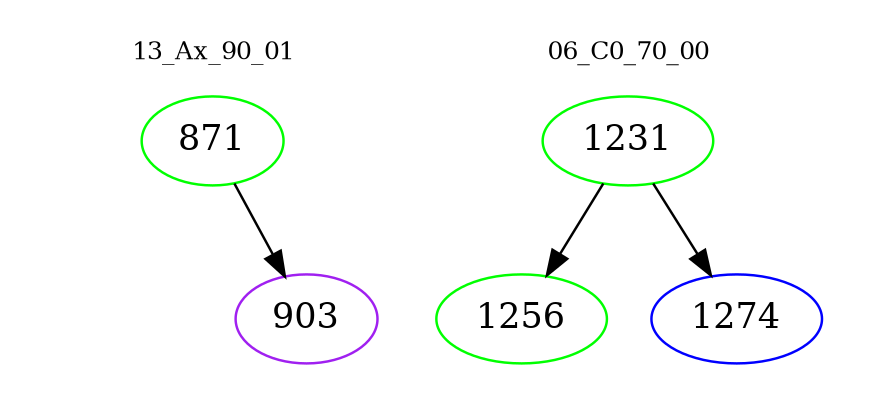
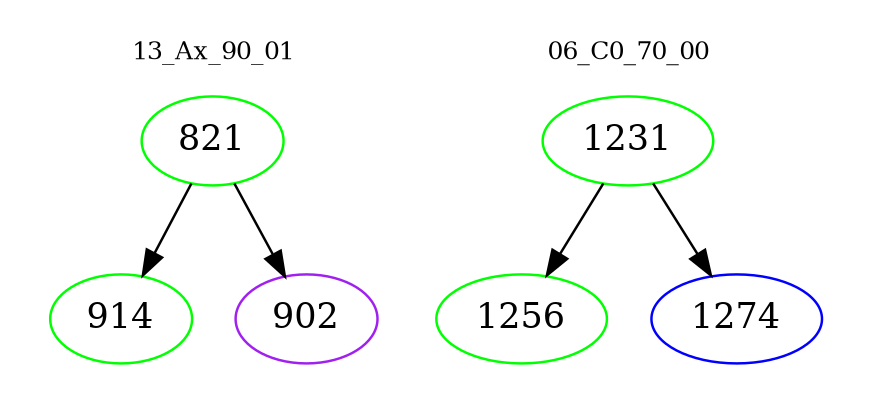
(213, 141) -> (213, 141)
none -> (121, 319)
(307, 319) -> (307, 319)
